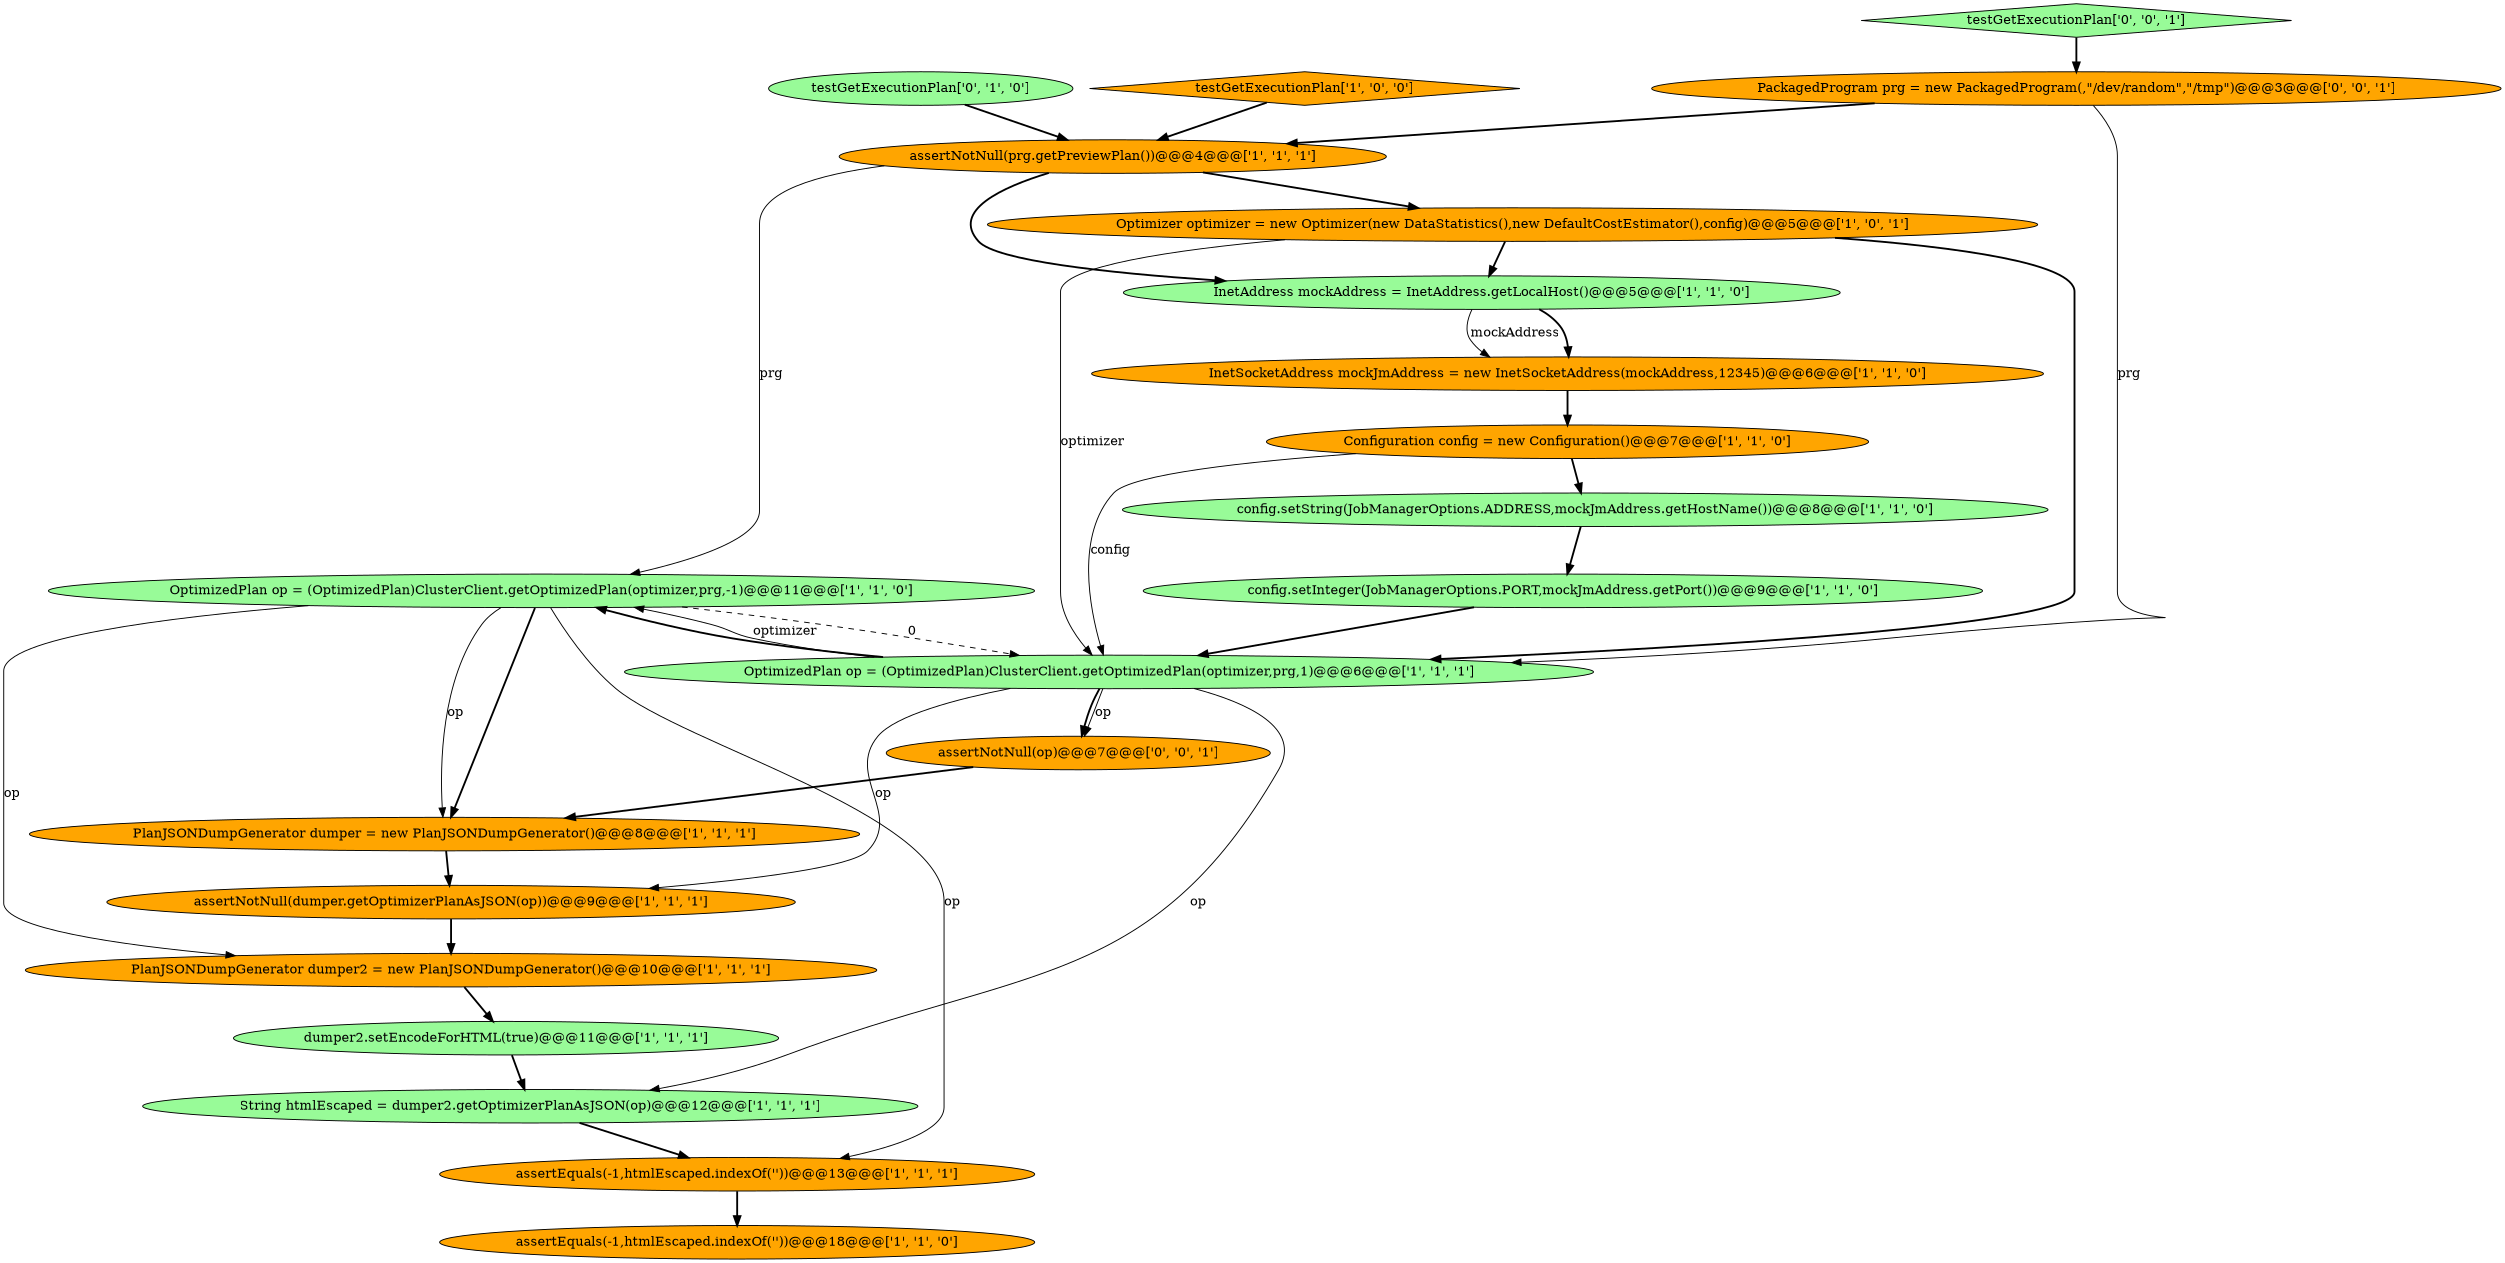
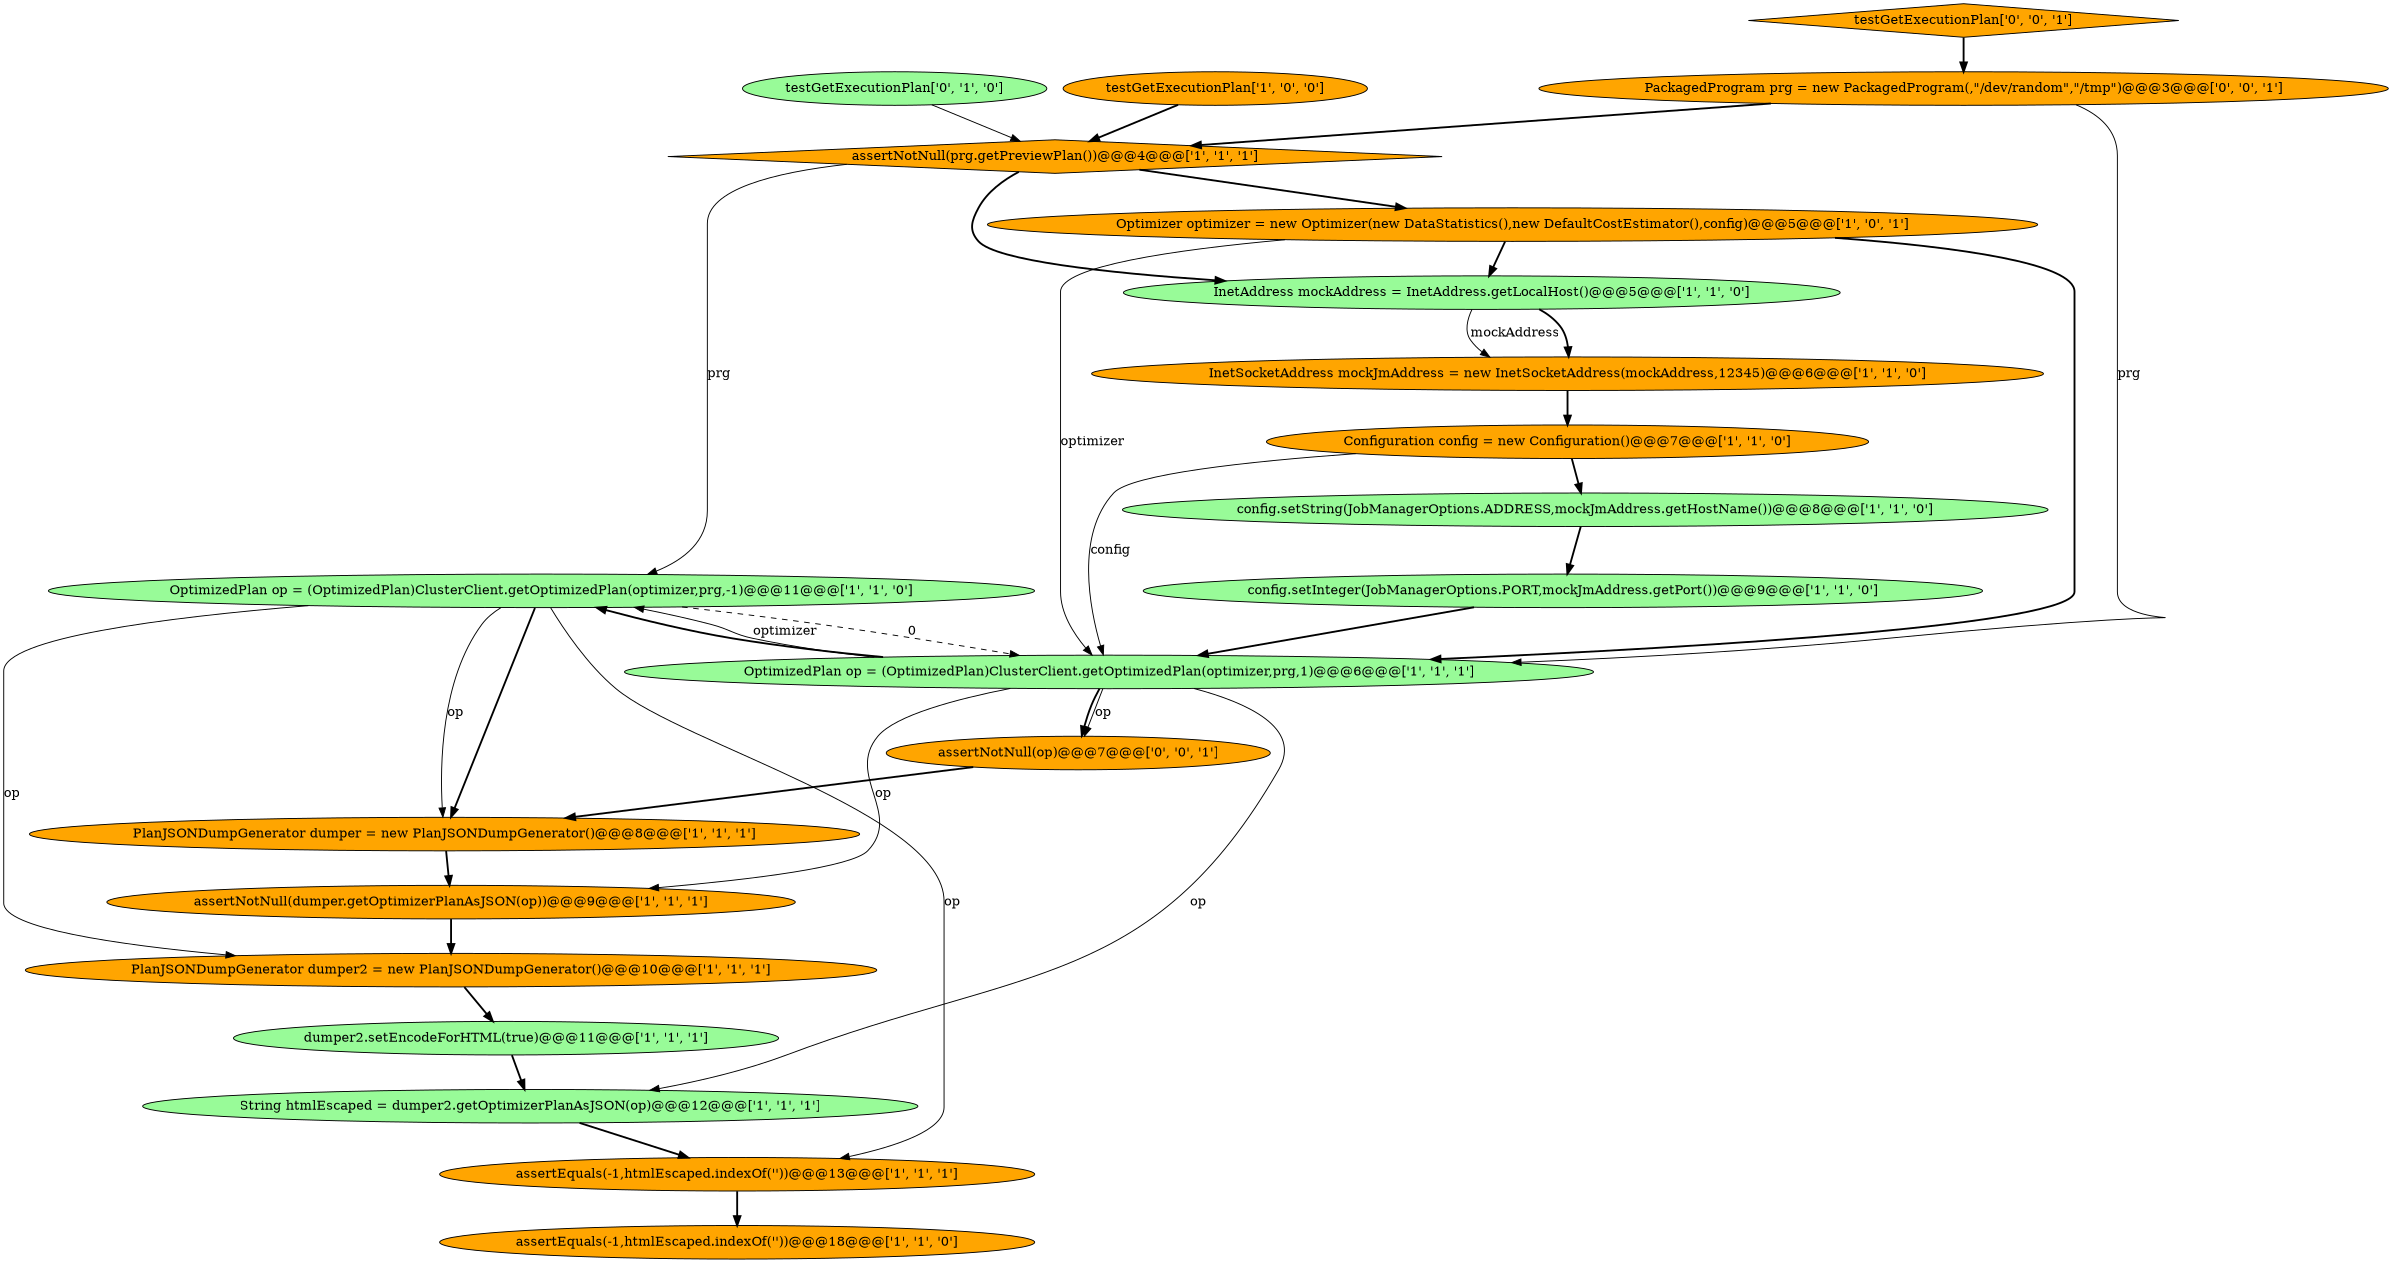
(2076, 21) -> (1964, 21)
(1305, 89) -> (1215, 89)
(1012, 121) -> (972, 121)
(1113, 157) -> (1055, 157)
